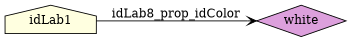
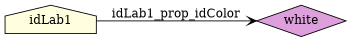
(176, 14) -> (176, 14)
